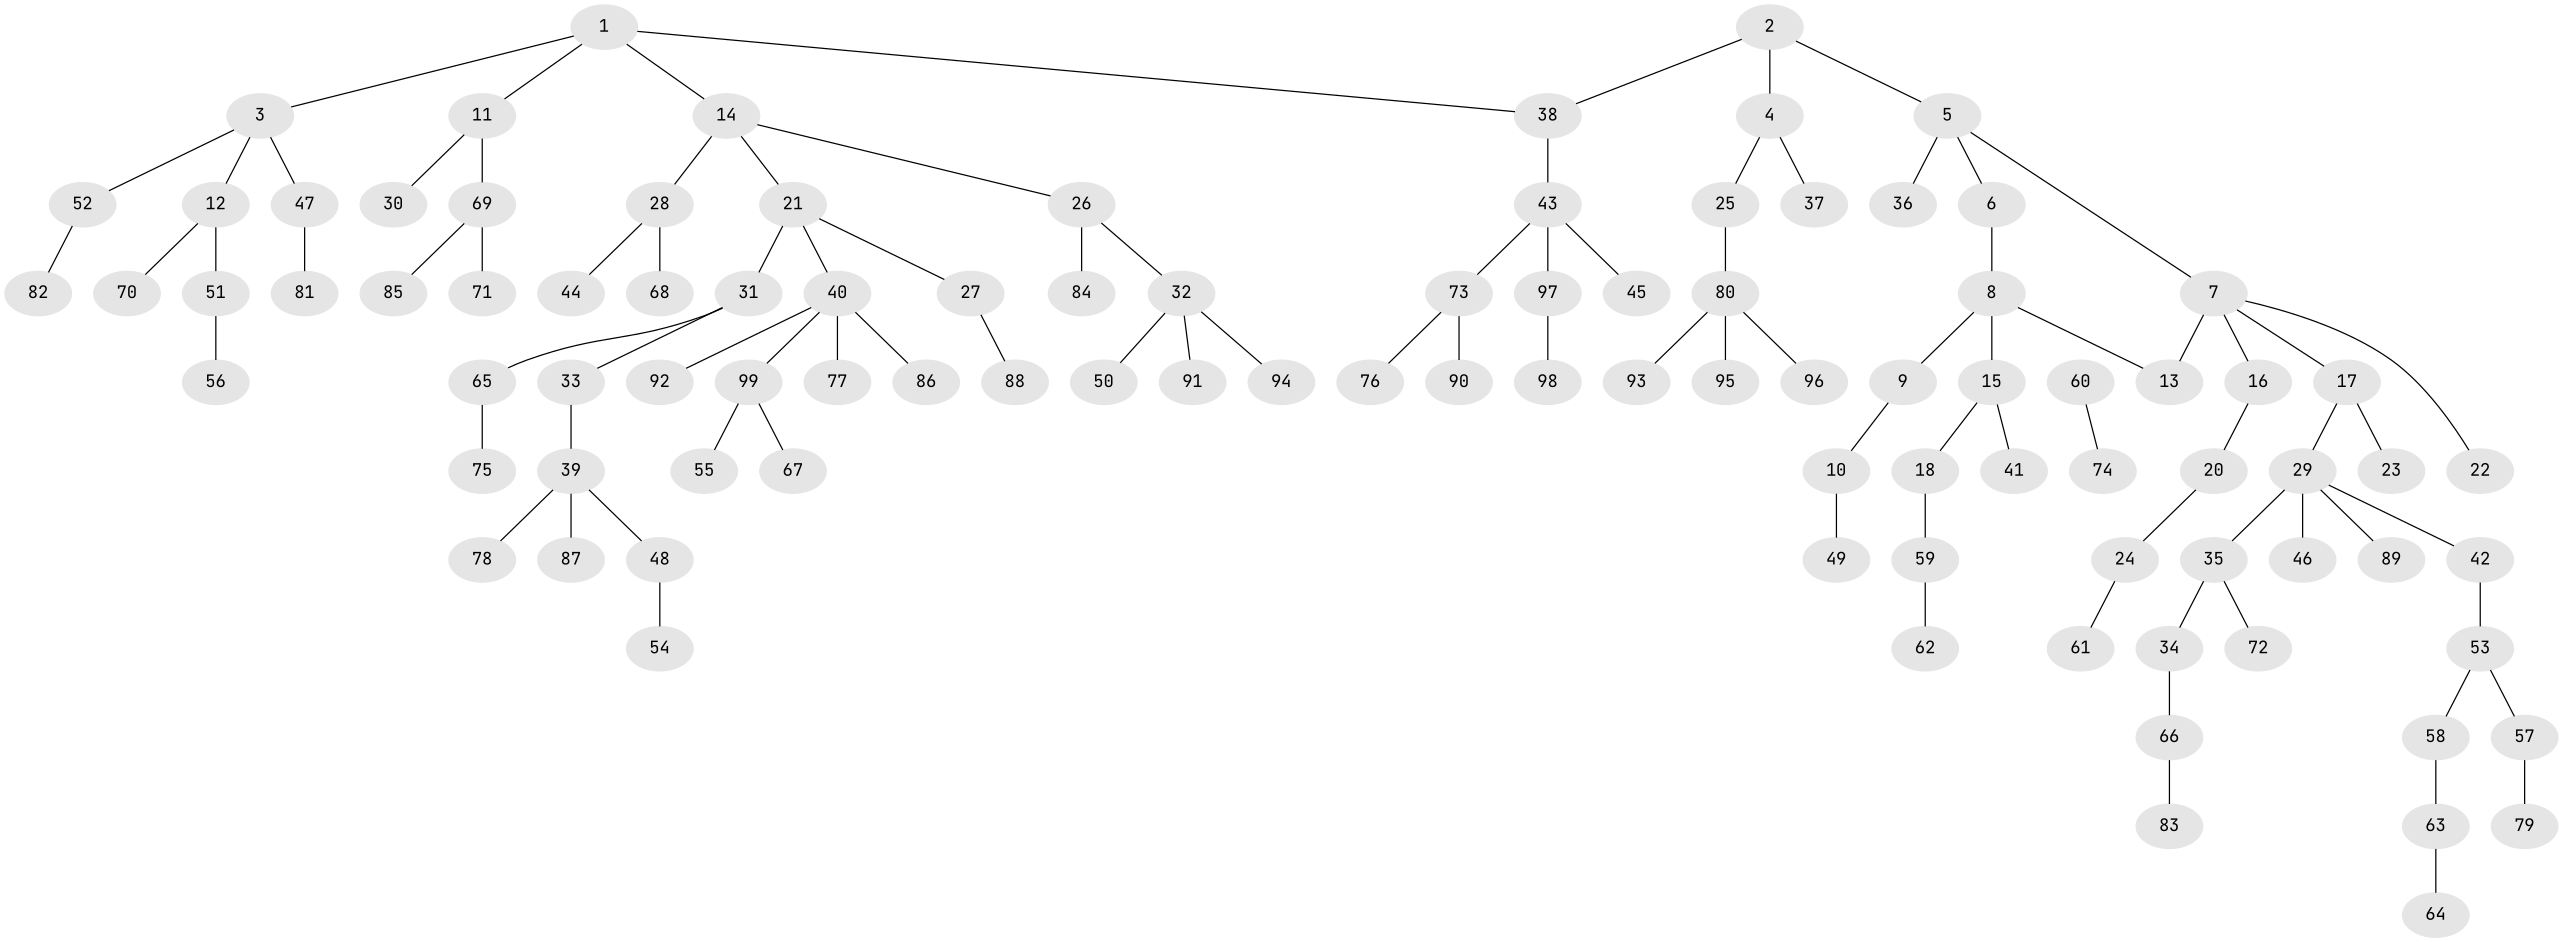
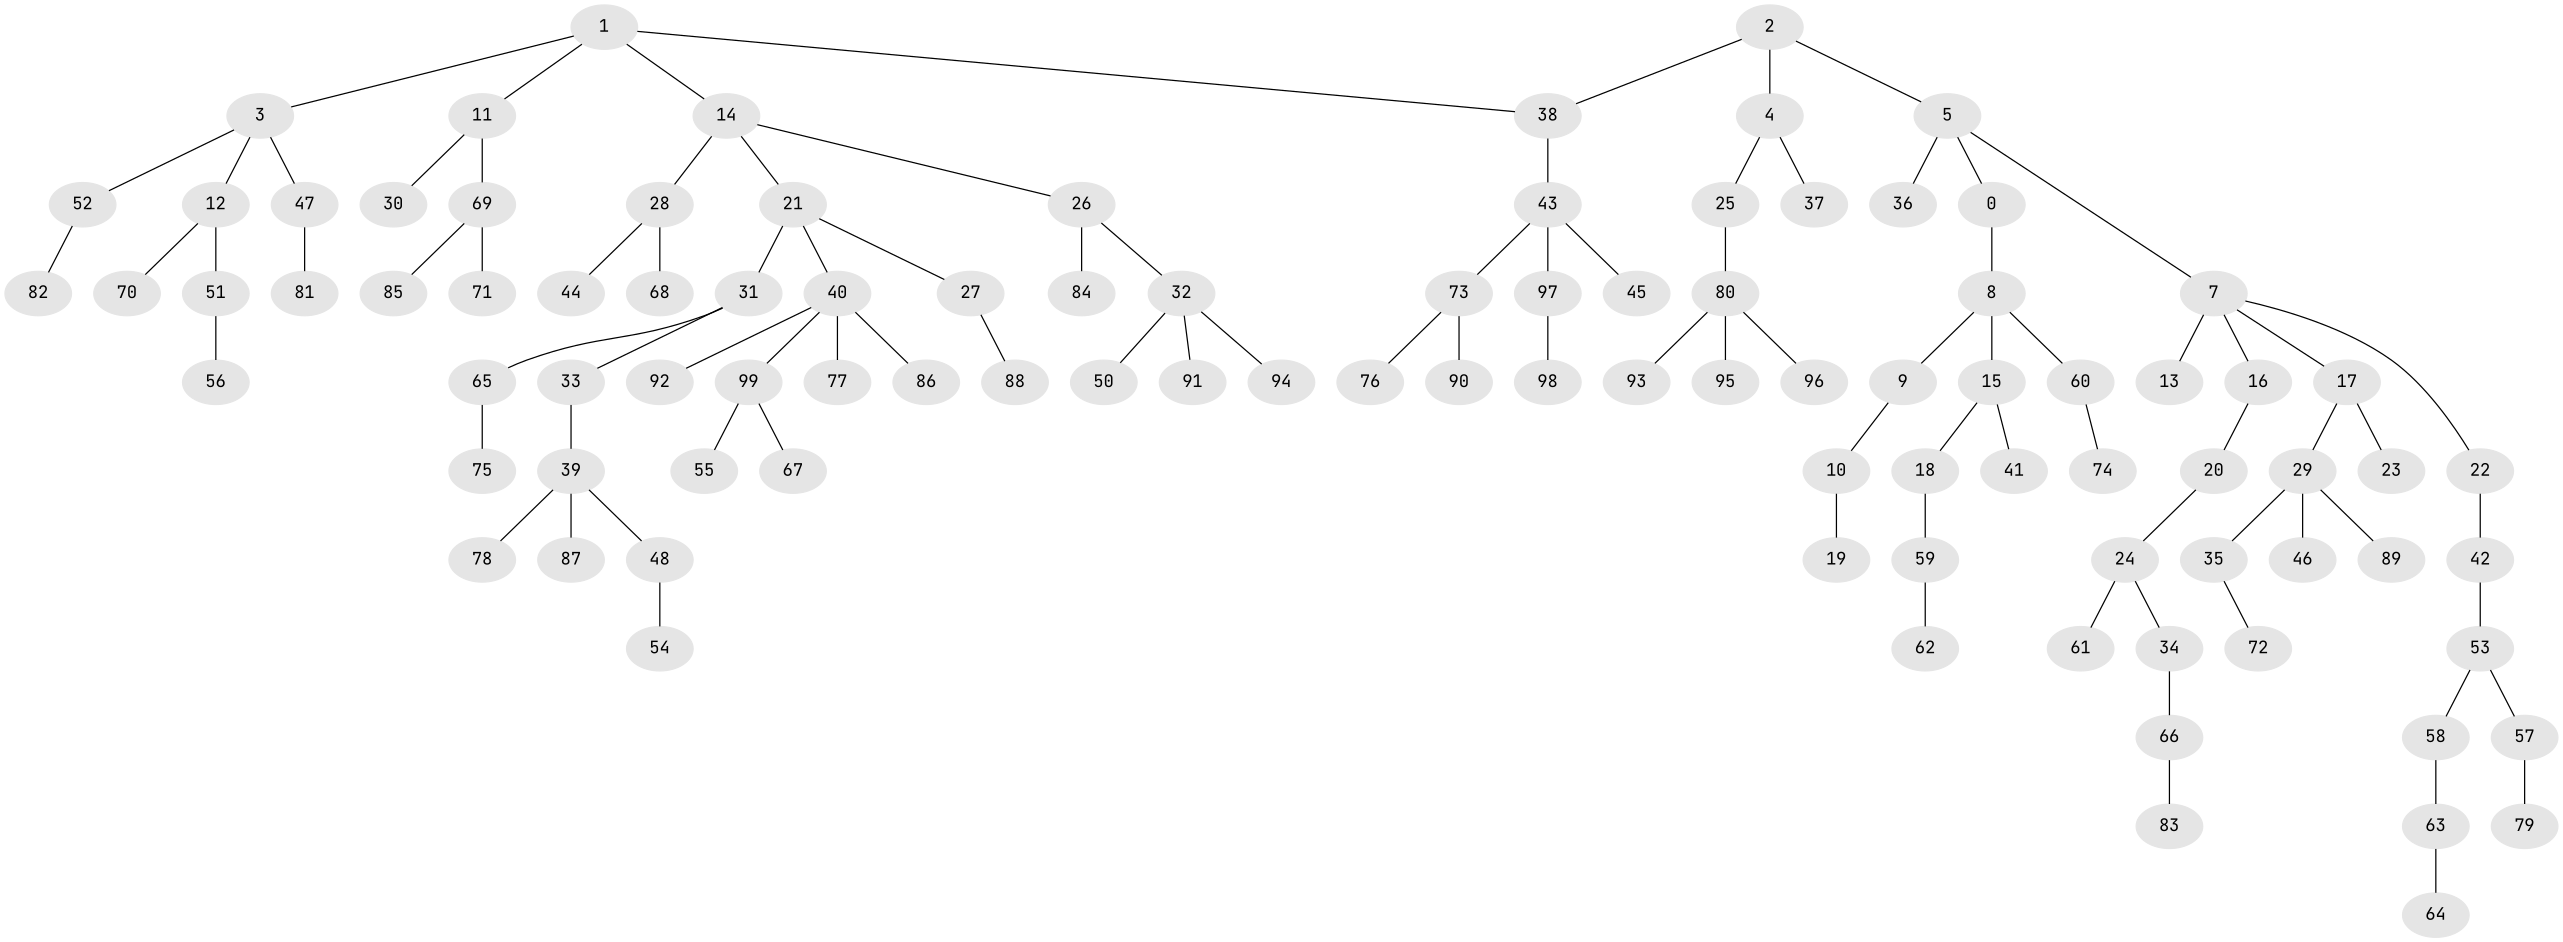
(1992, 205) -> (1992, 205)
(2081, 338) -> (2036, 338)
(2391, 515) -> (2480, 516)
(1836, 560) -> (1836, 560)
(2192, 604) -> (2147, 604)
